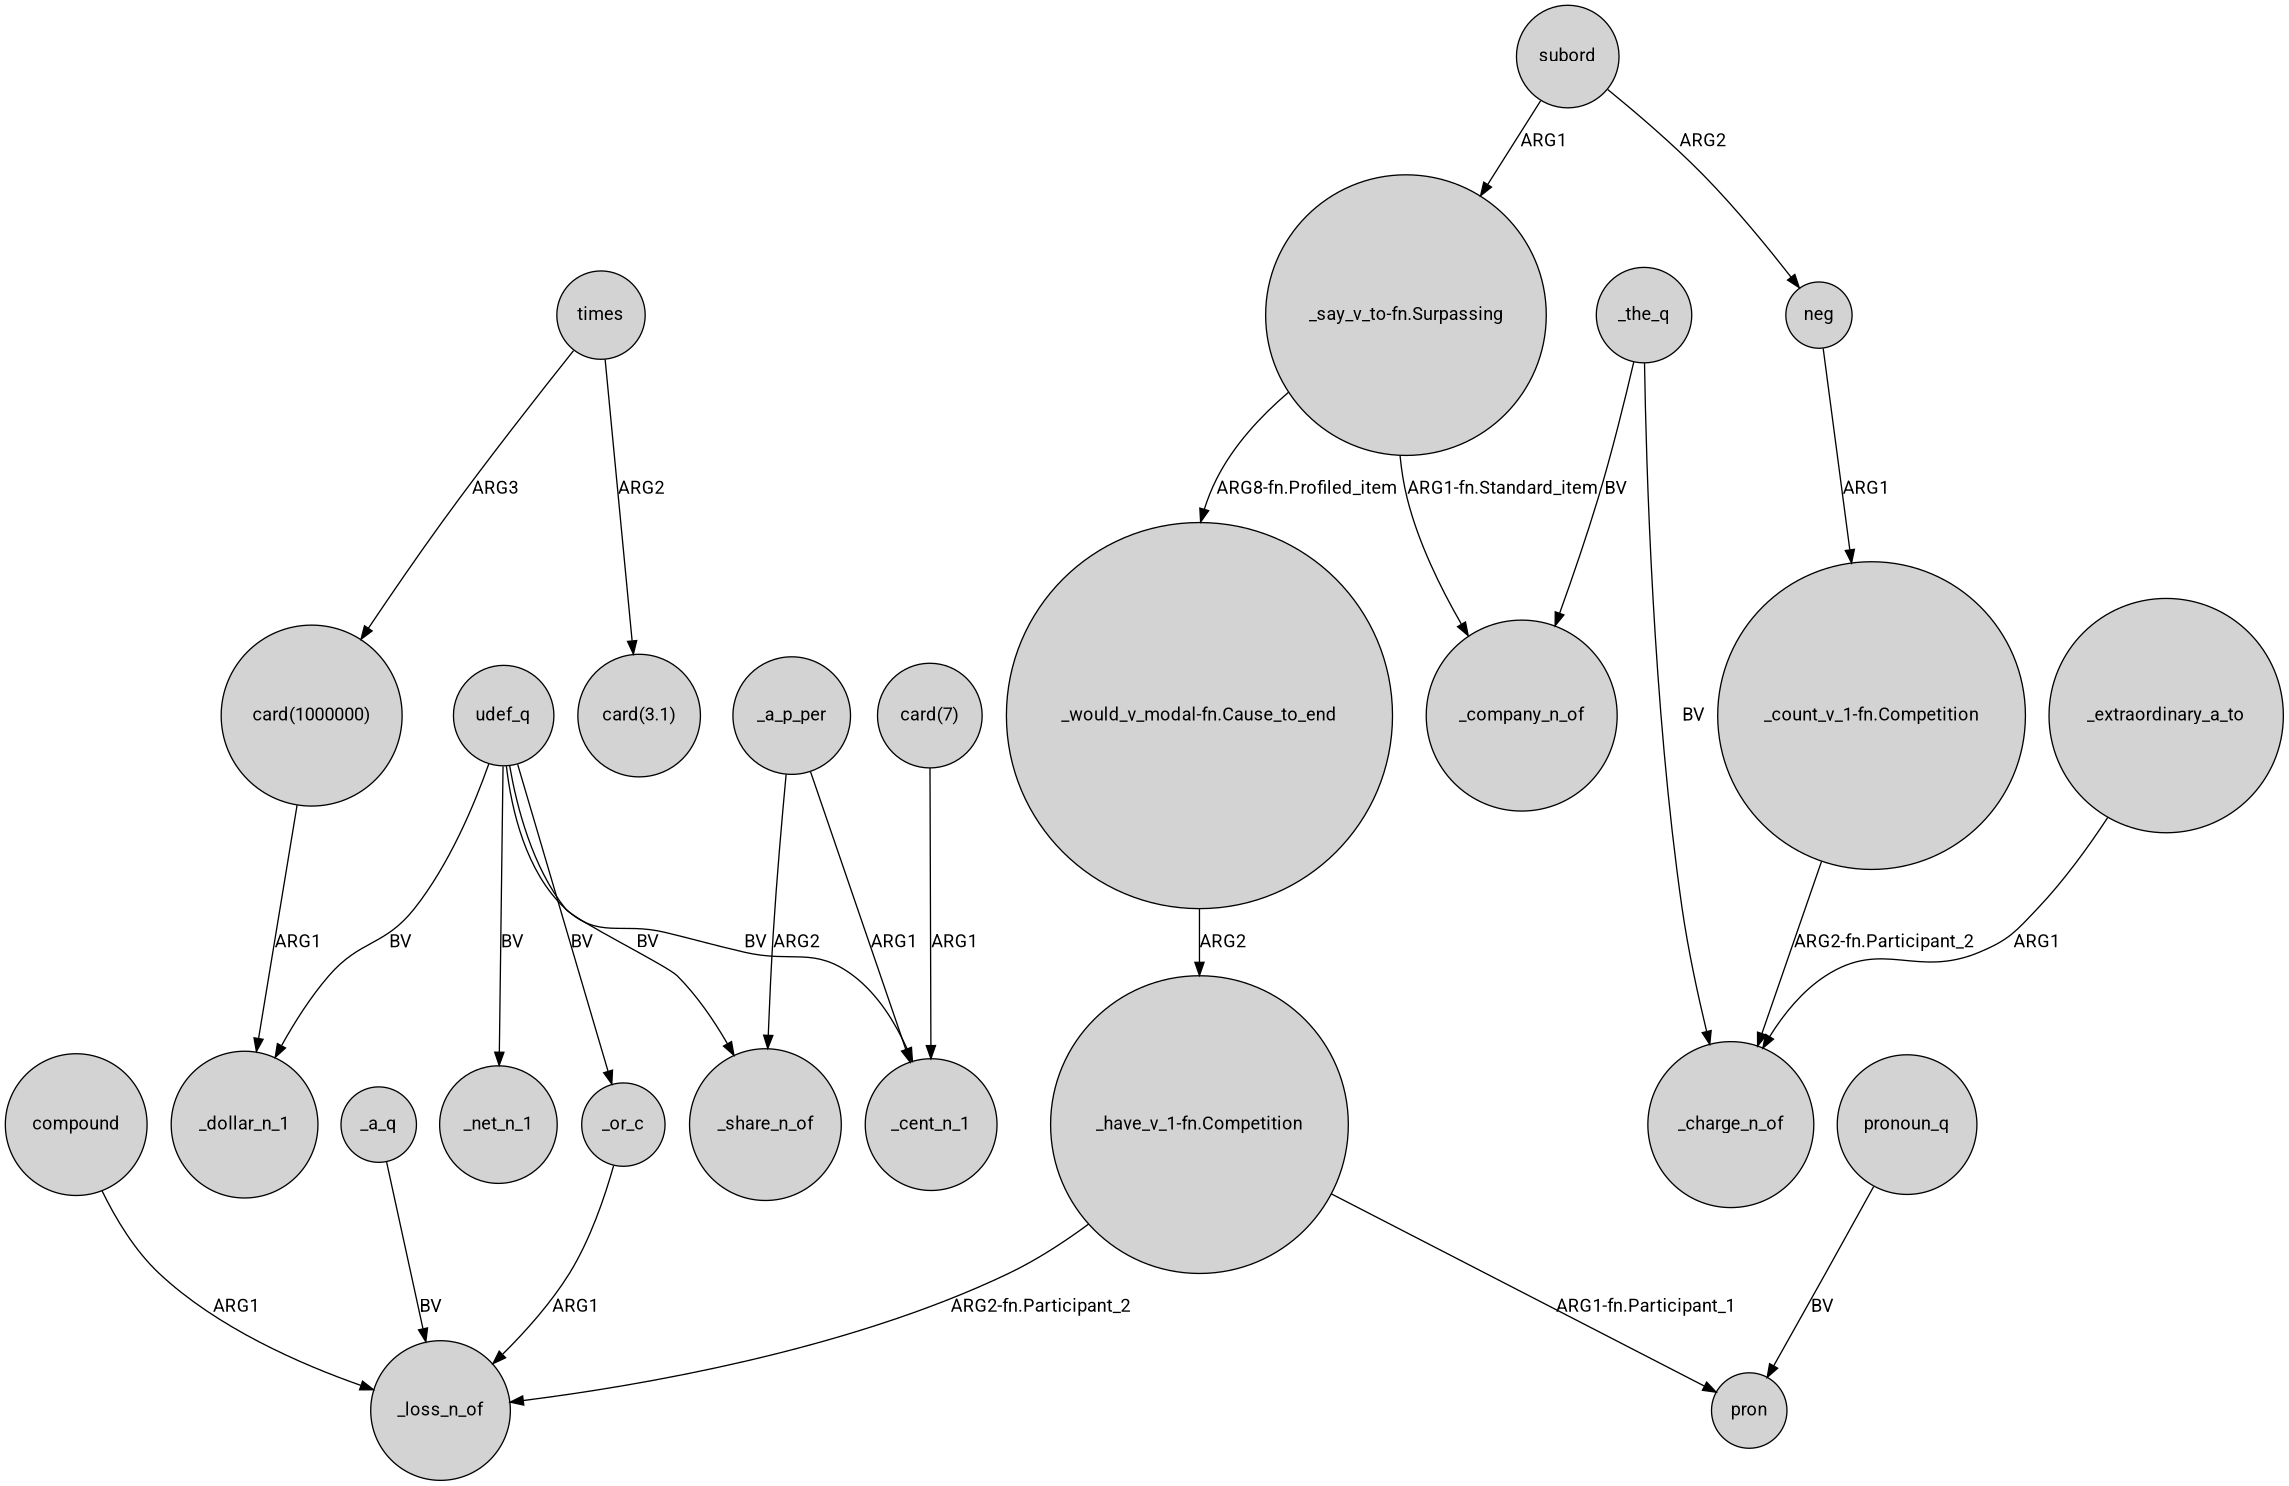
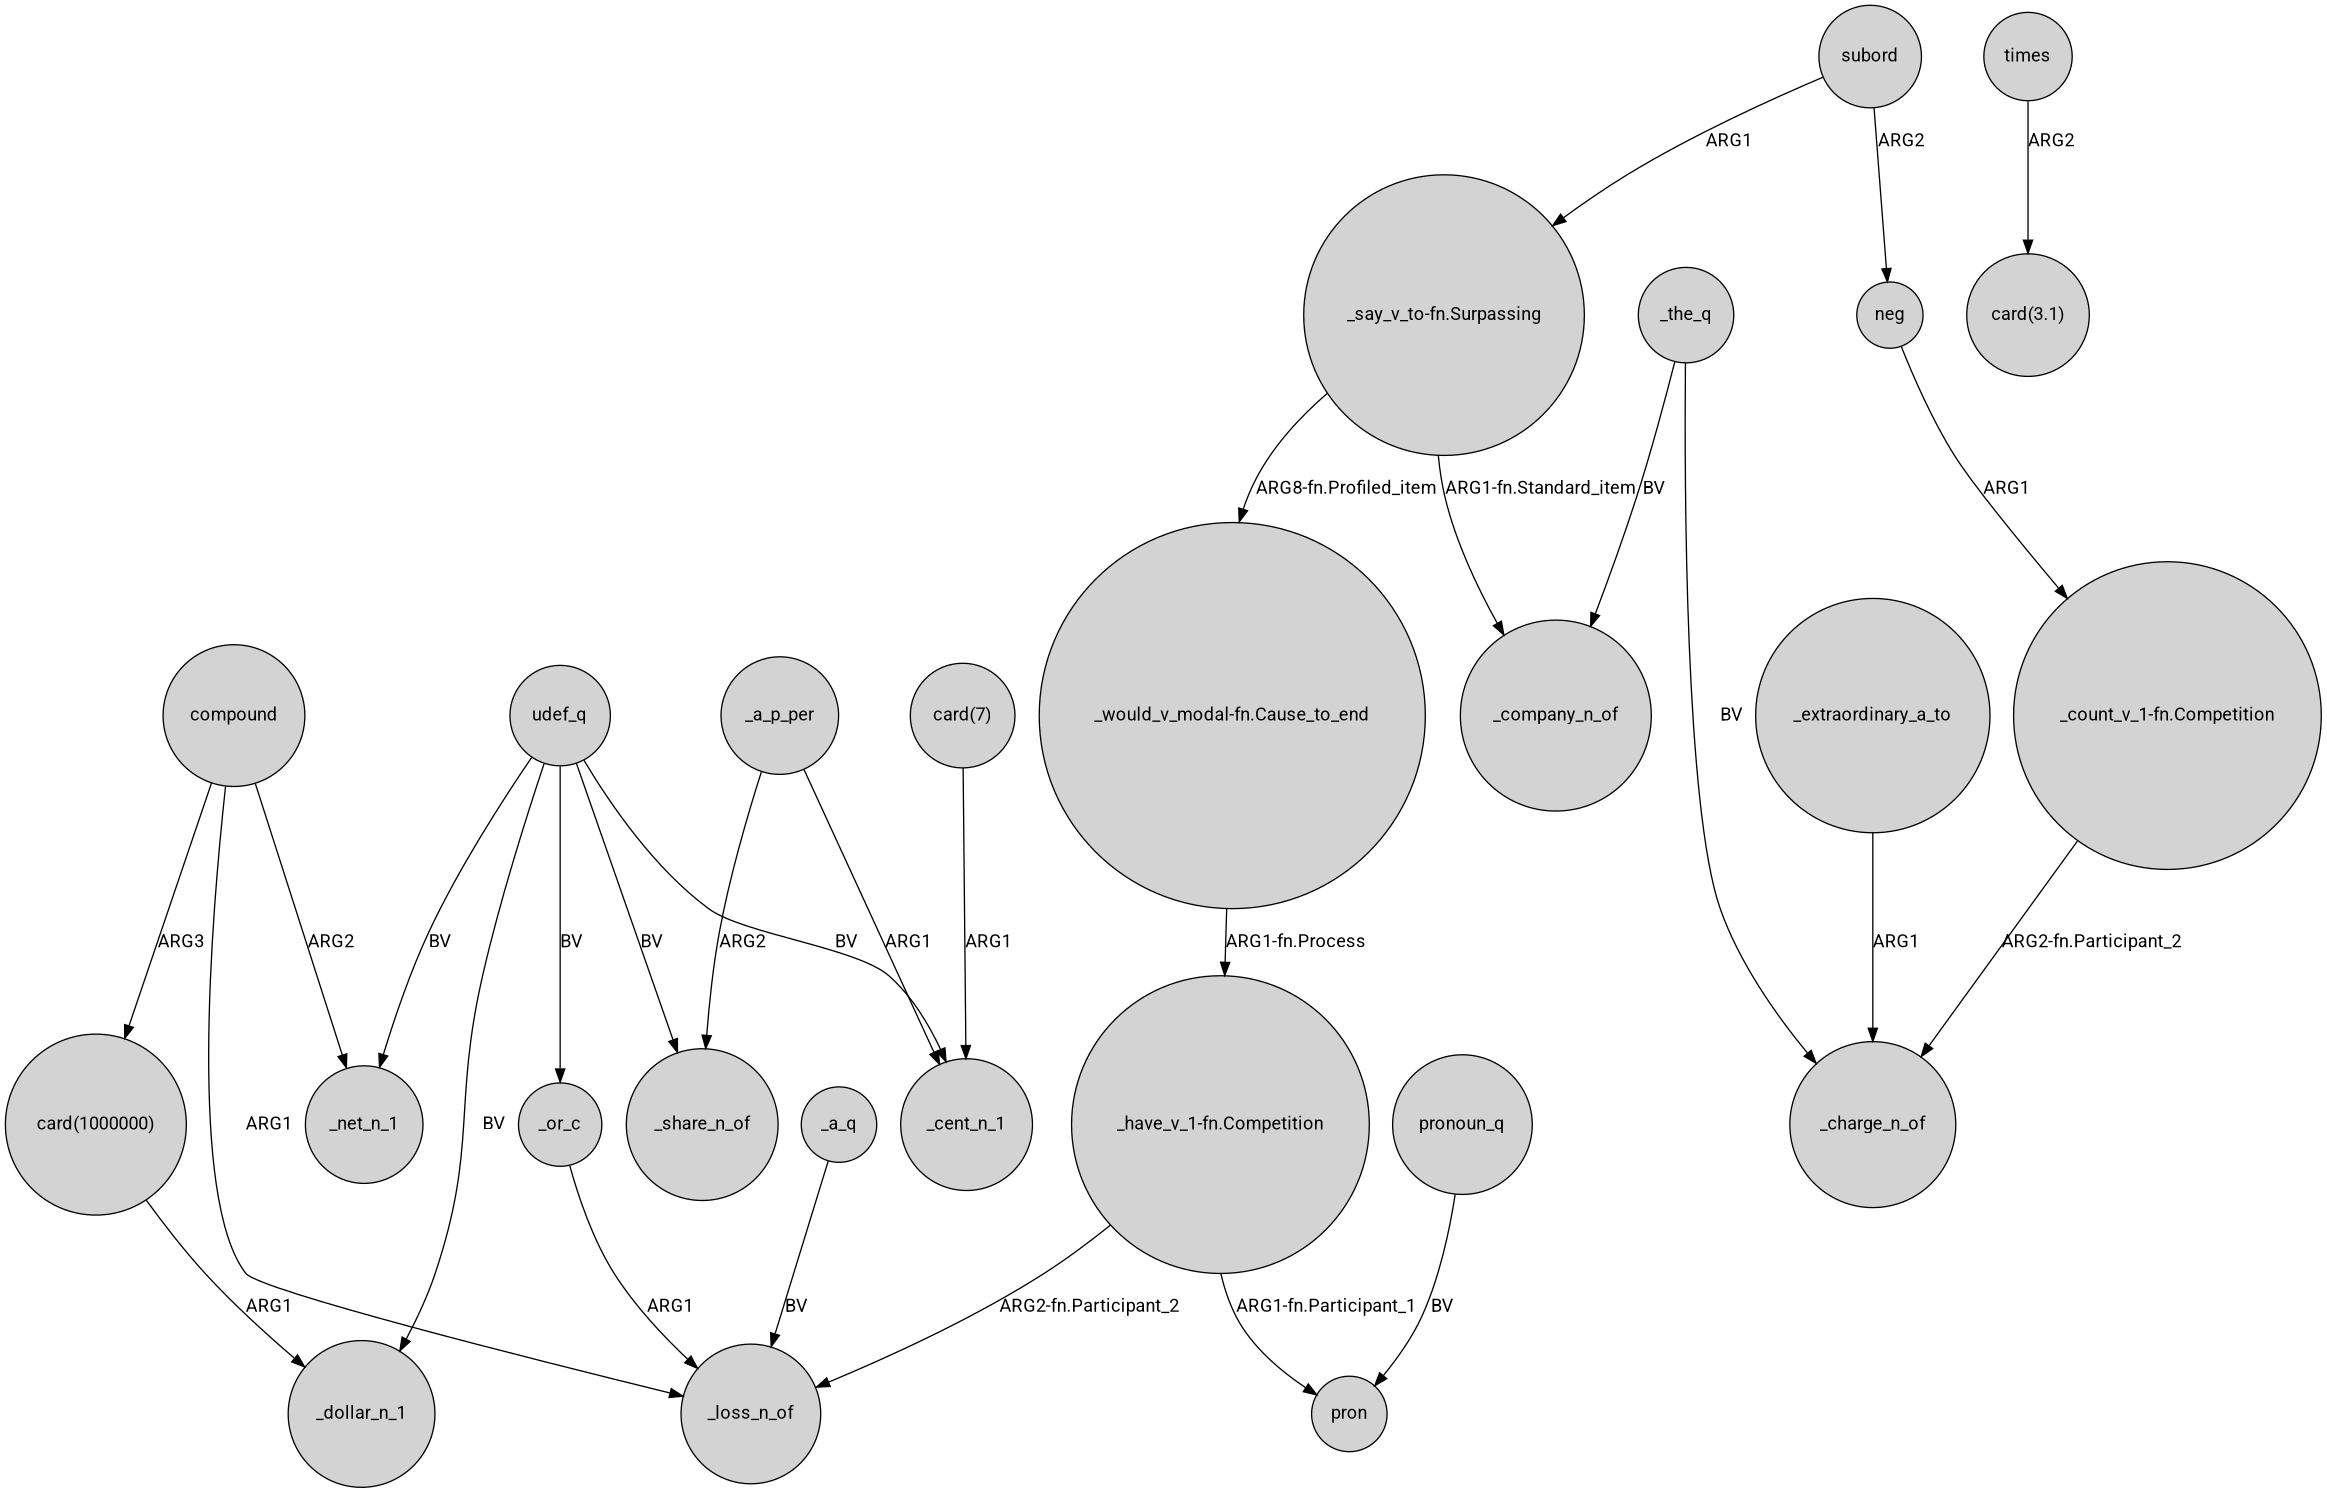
(468, 487) -> (170, 904)
none -> (299, 919)
(1223, 942) -> (1296, 942)
